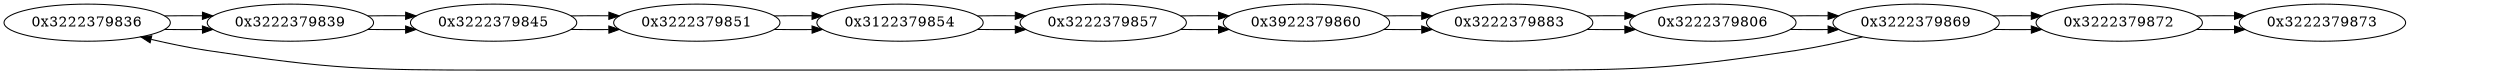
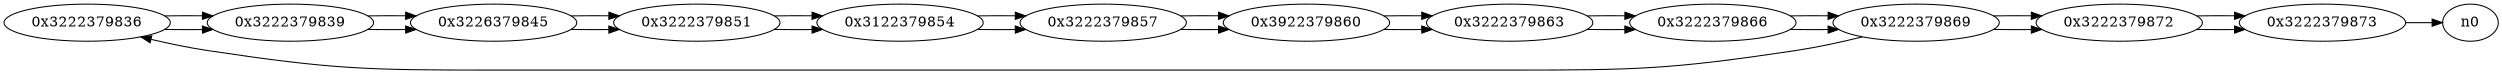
(494, 23) -> (494, 23)
(1510, 23) -> (1510, 23)
(1713, 23) -> (1713, 23)
none -> (2470, 23)
